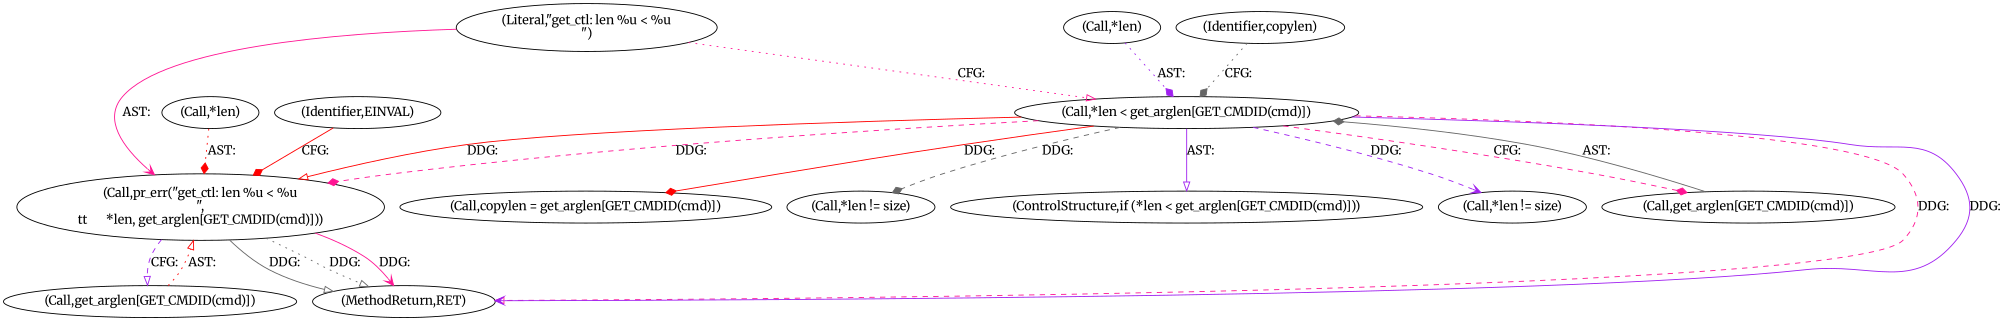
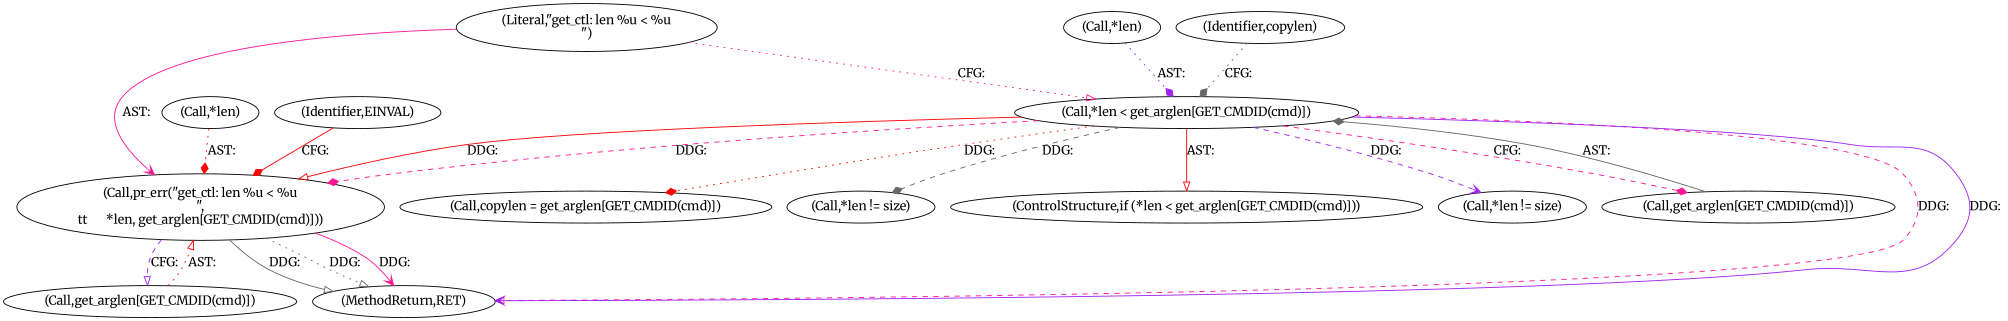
(1187, 155) -> (1187, 155)
(885, 157) -> (885, 157)
